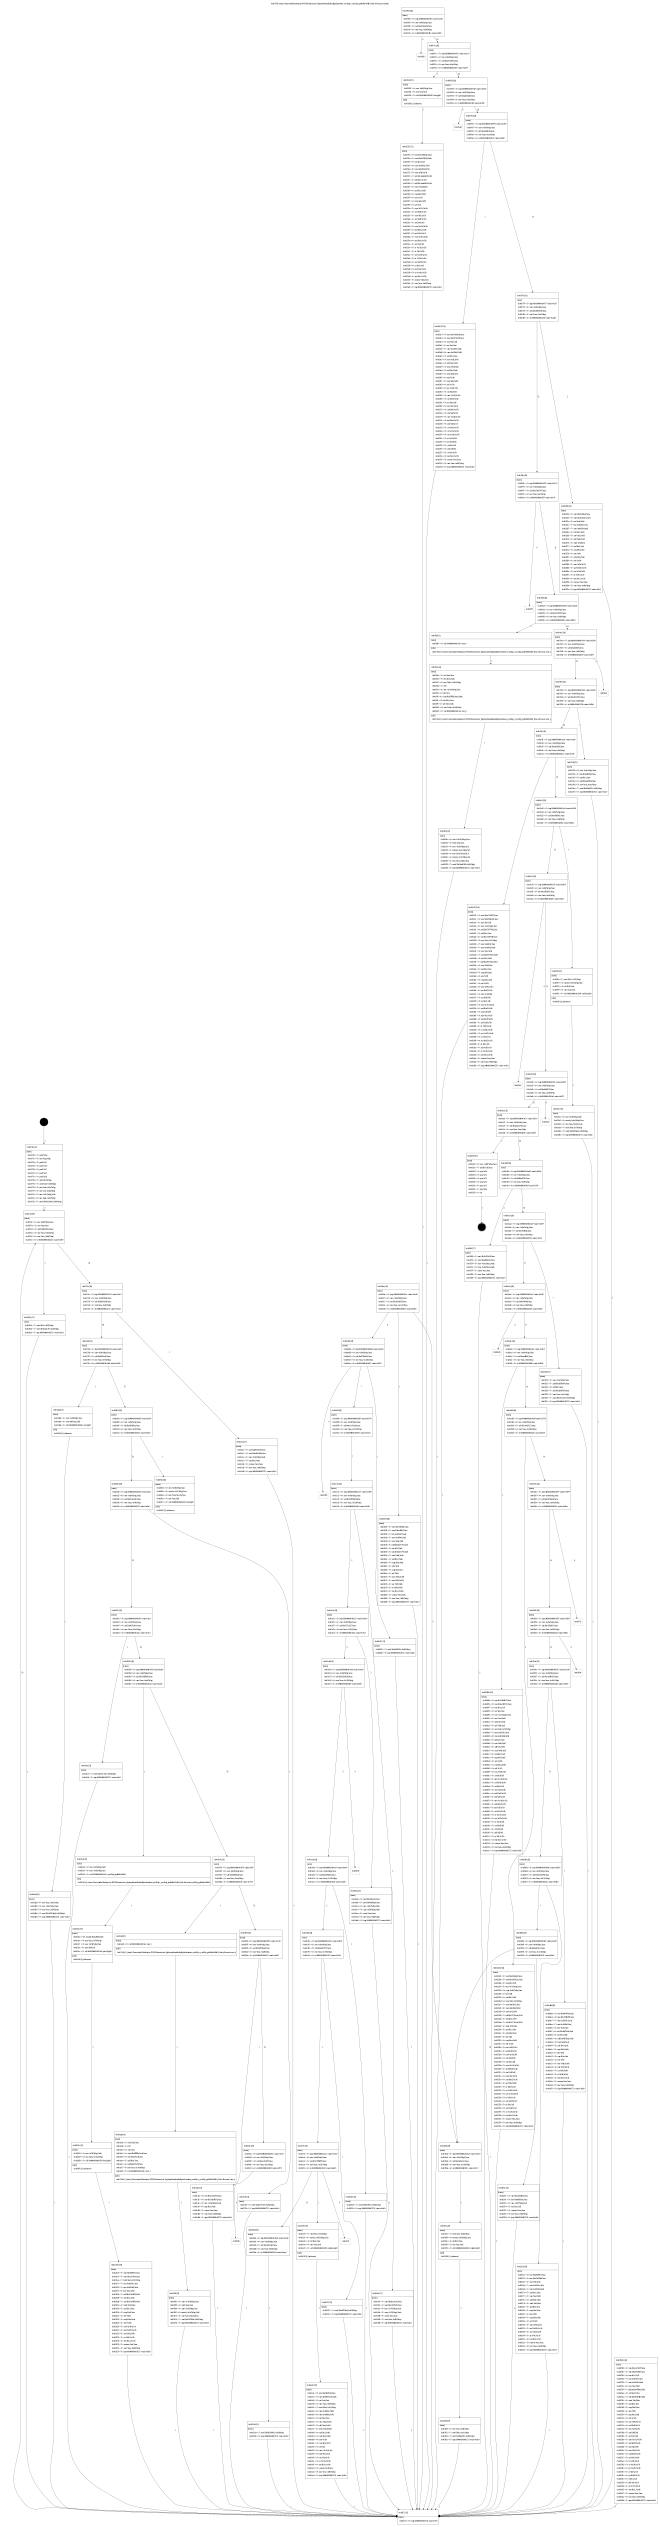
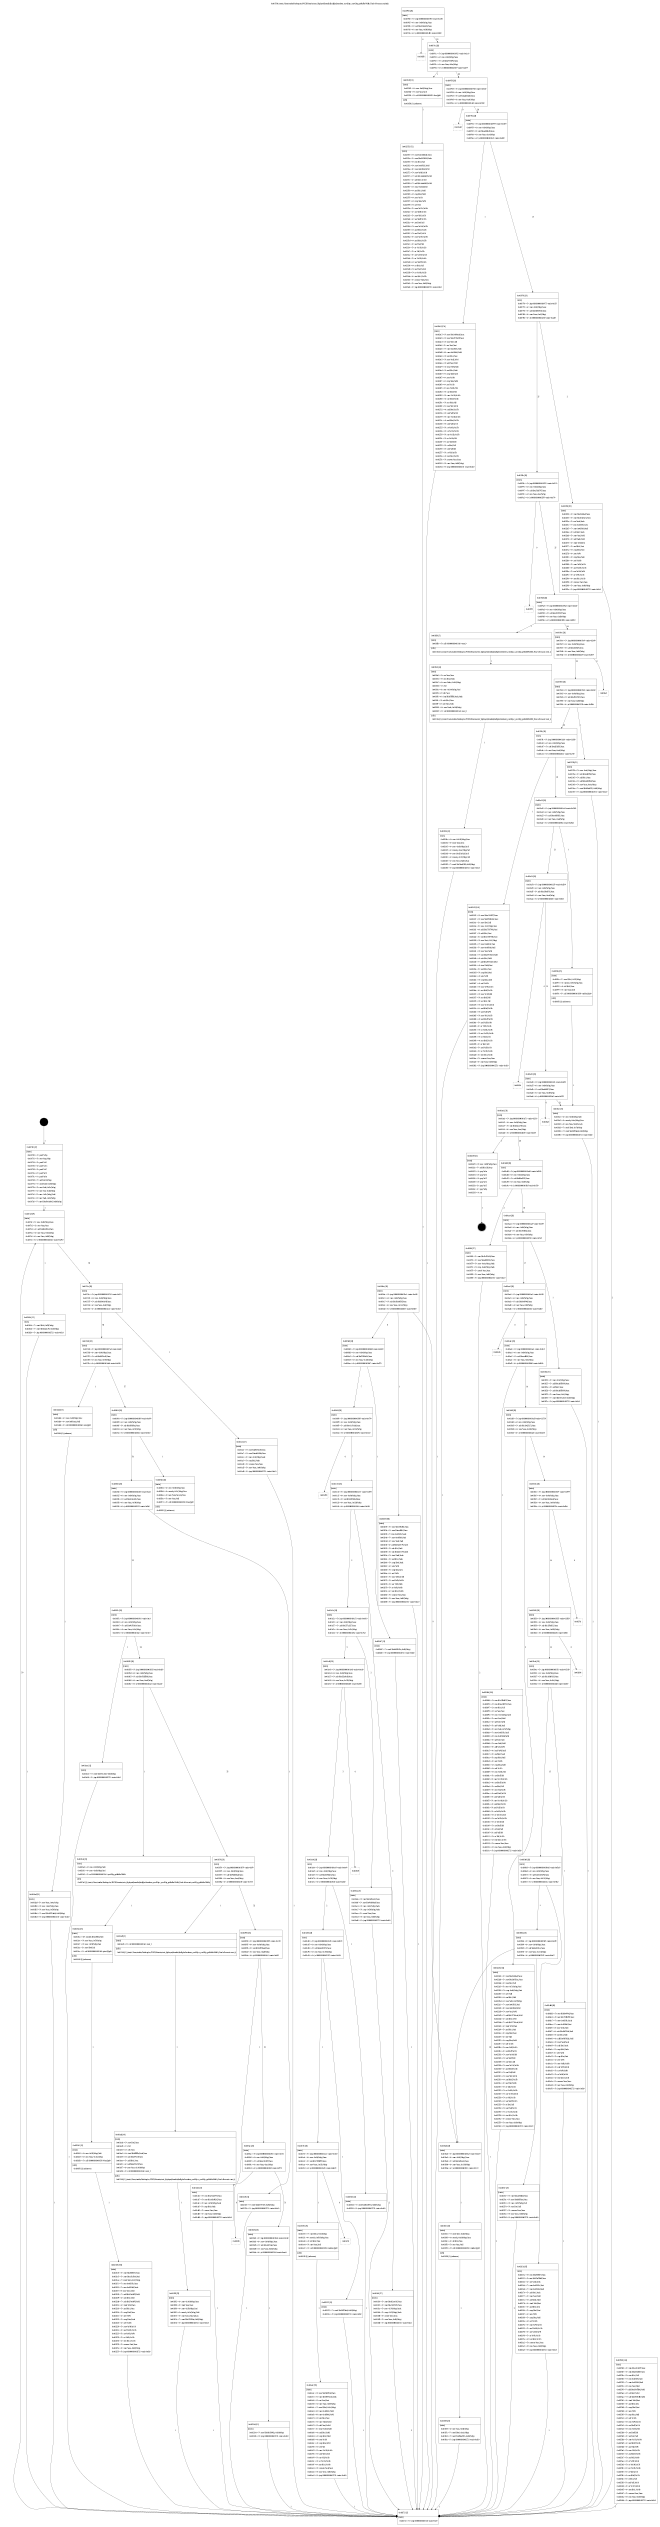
(532, 1103) -> (558, 1102)
(324, 1426) -> (334, 1463)
(298, 2200) -> (284, 2198)
